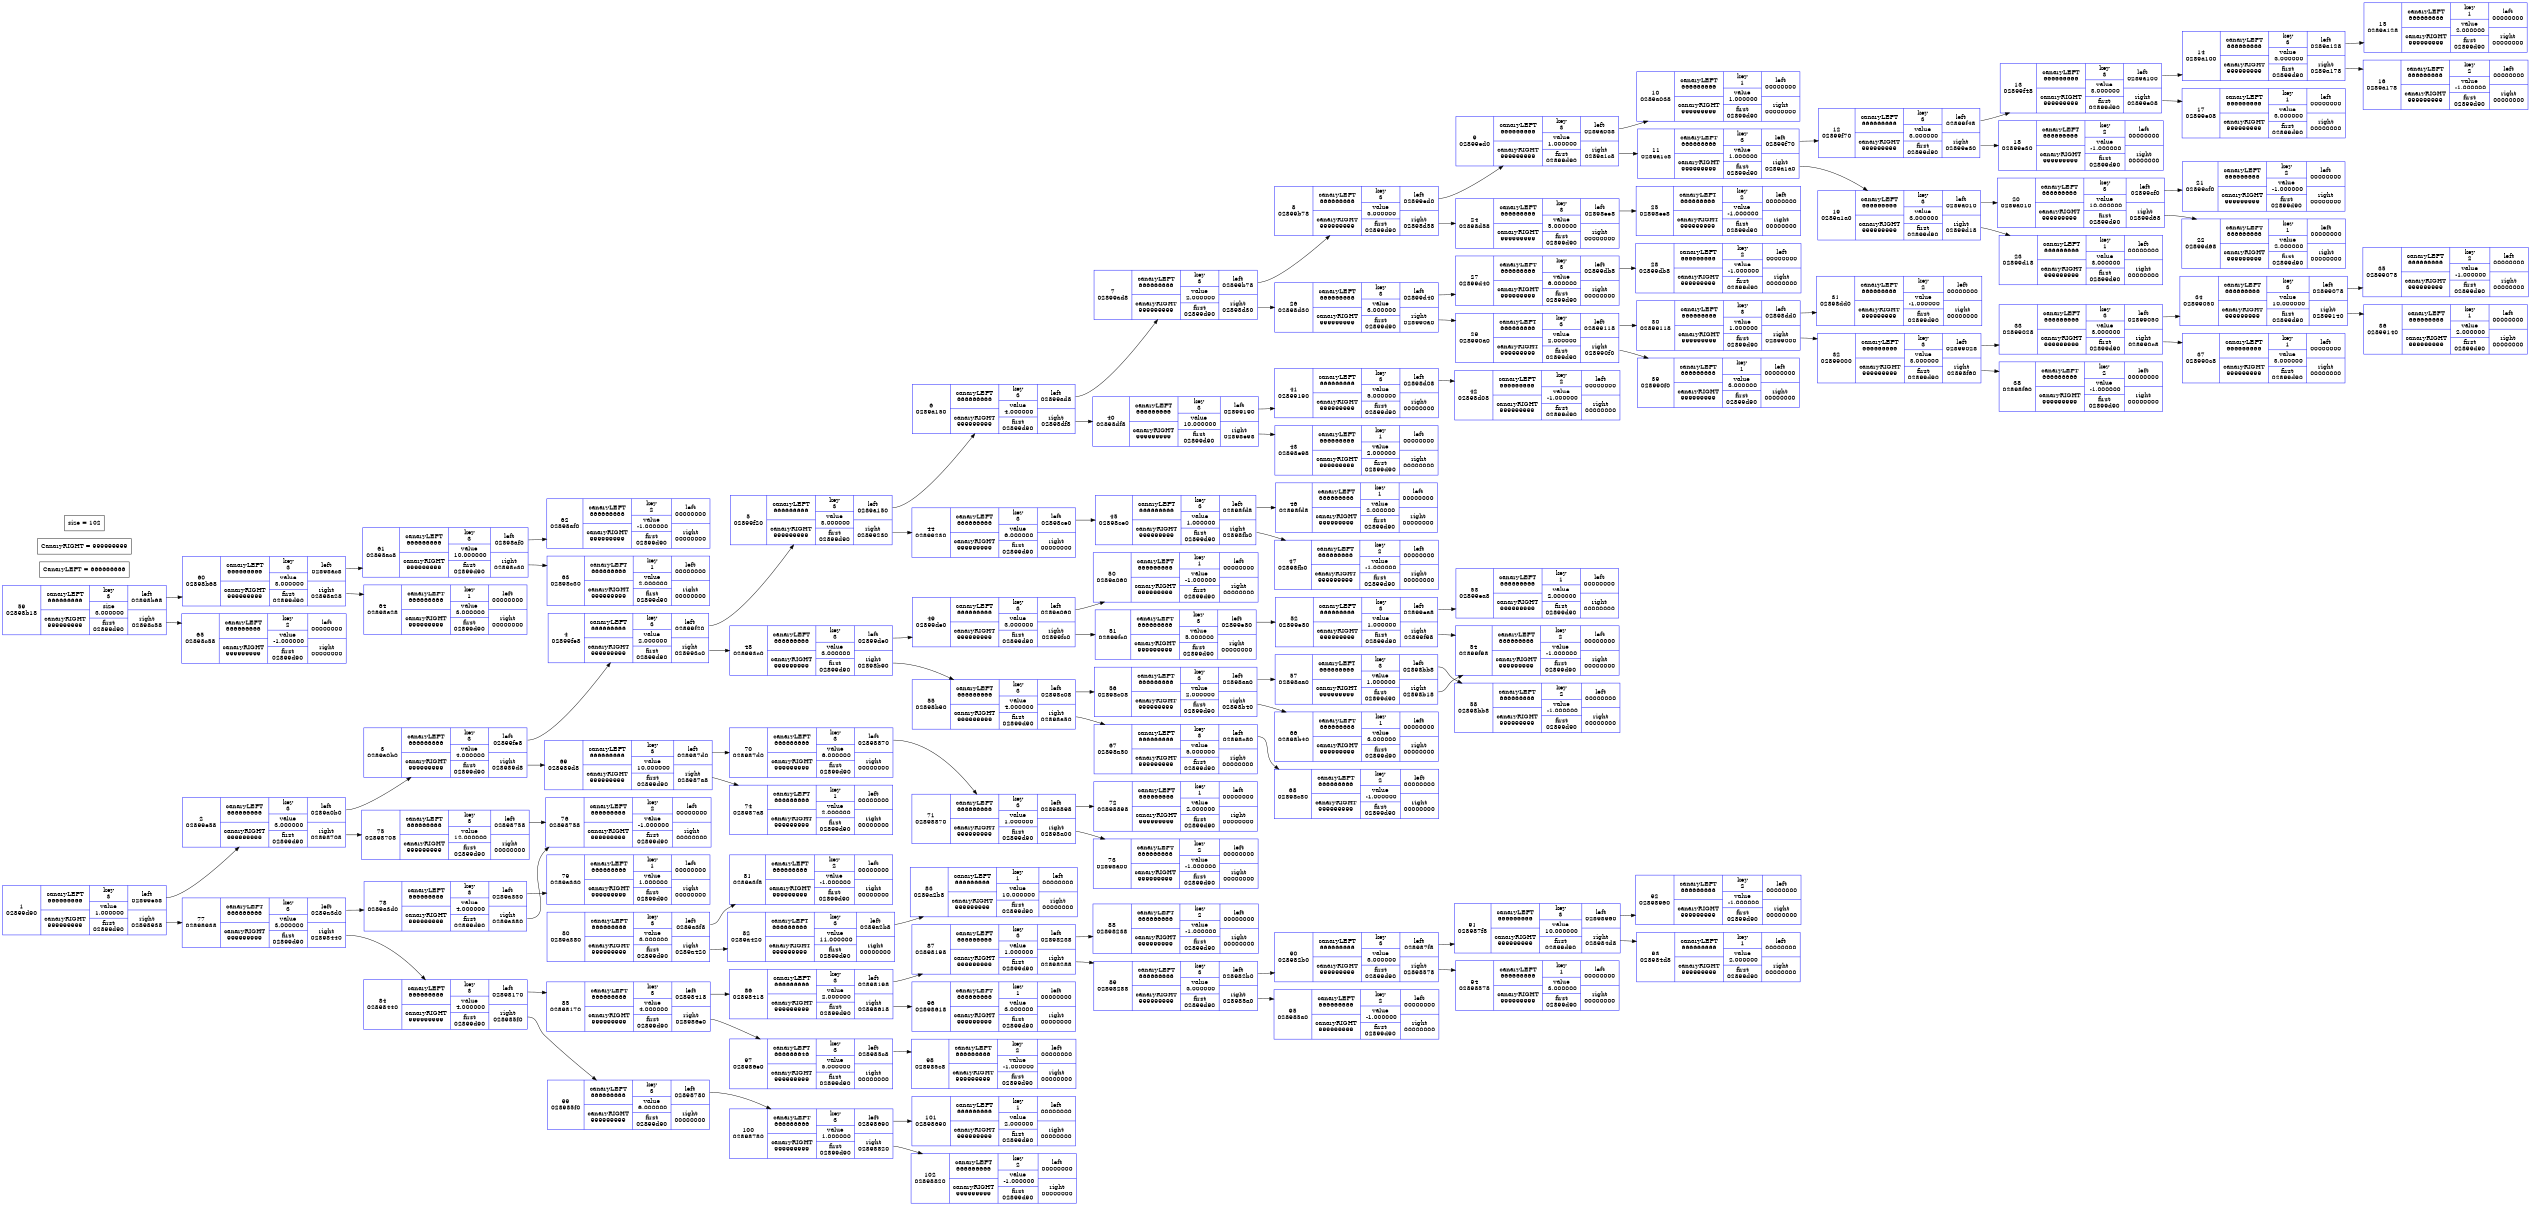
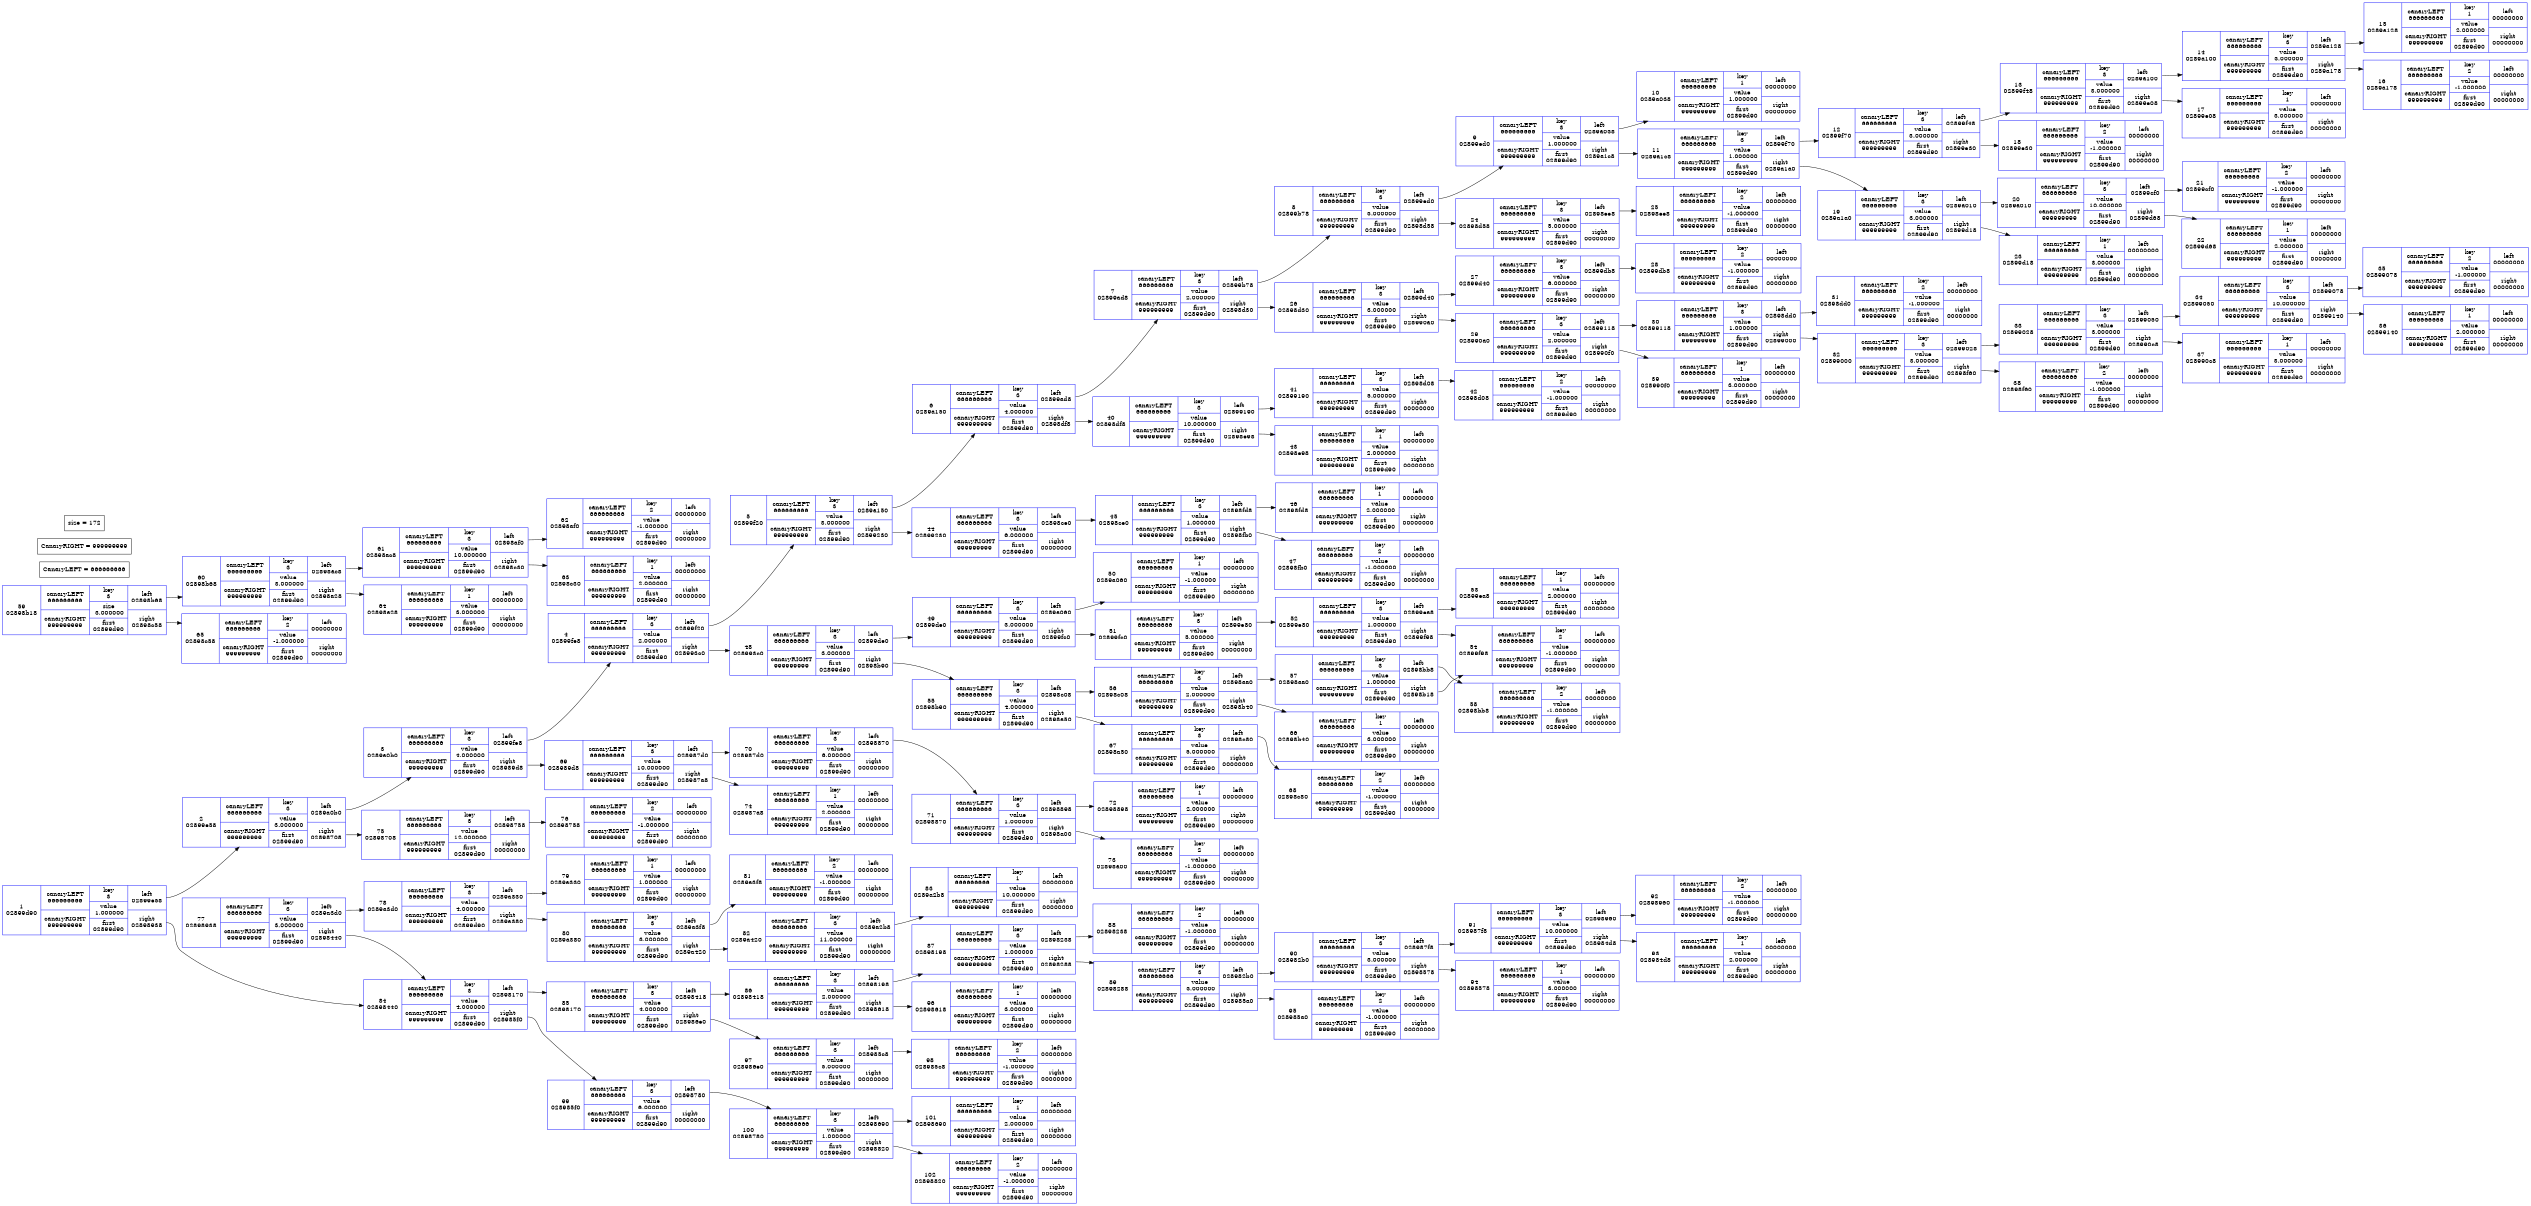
(84, 523) -> (84, 523)
(539, 888) -> (535, 919)
(172, 923) -> (250, 985)
(792, 1054) -> (792, 1054)
